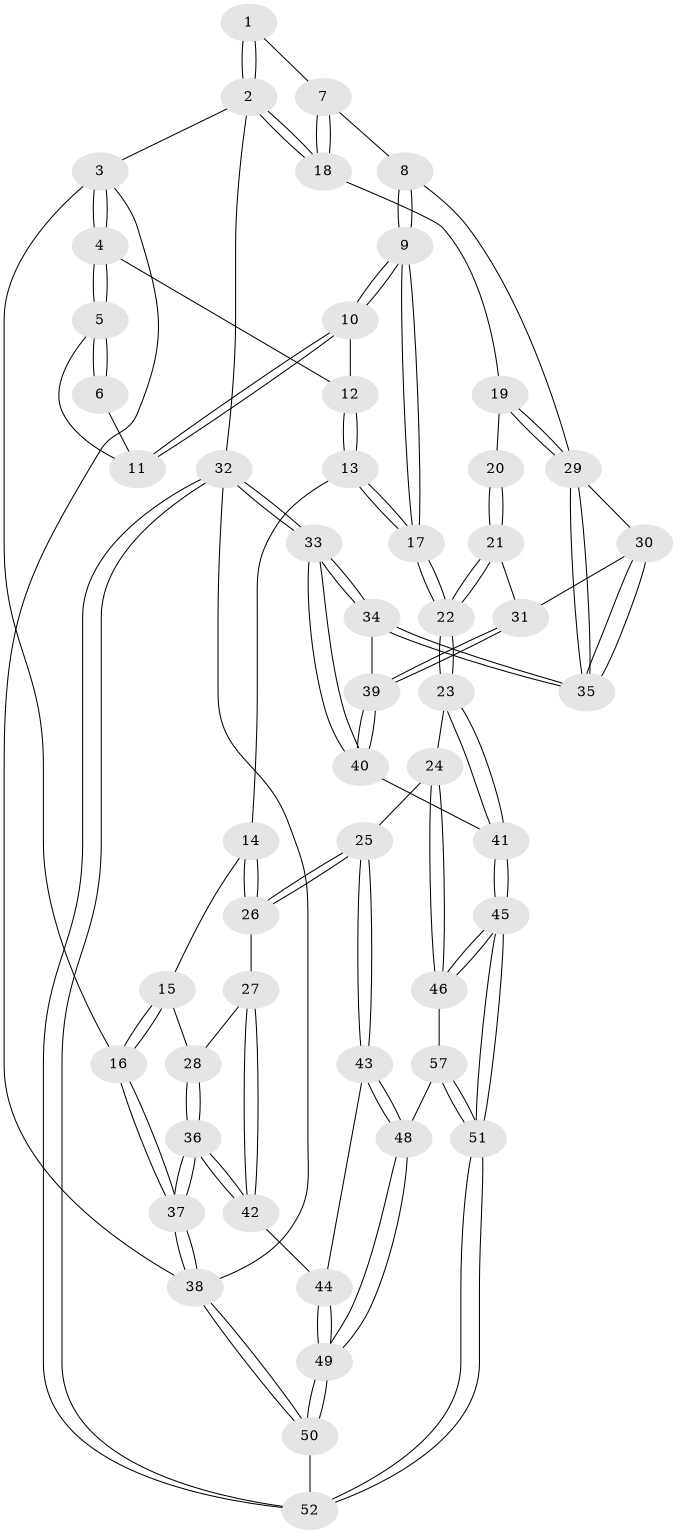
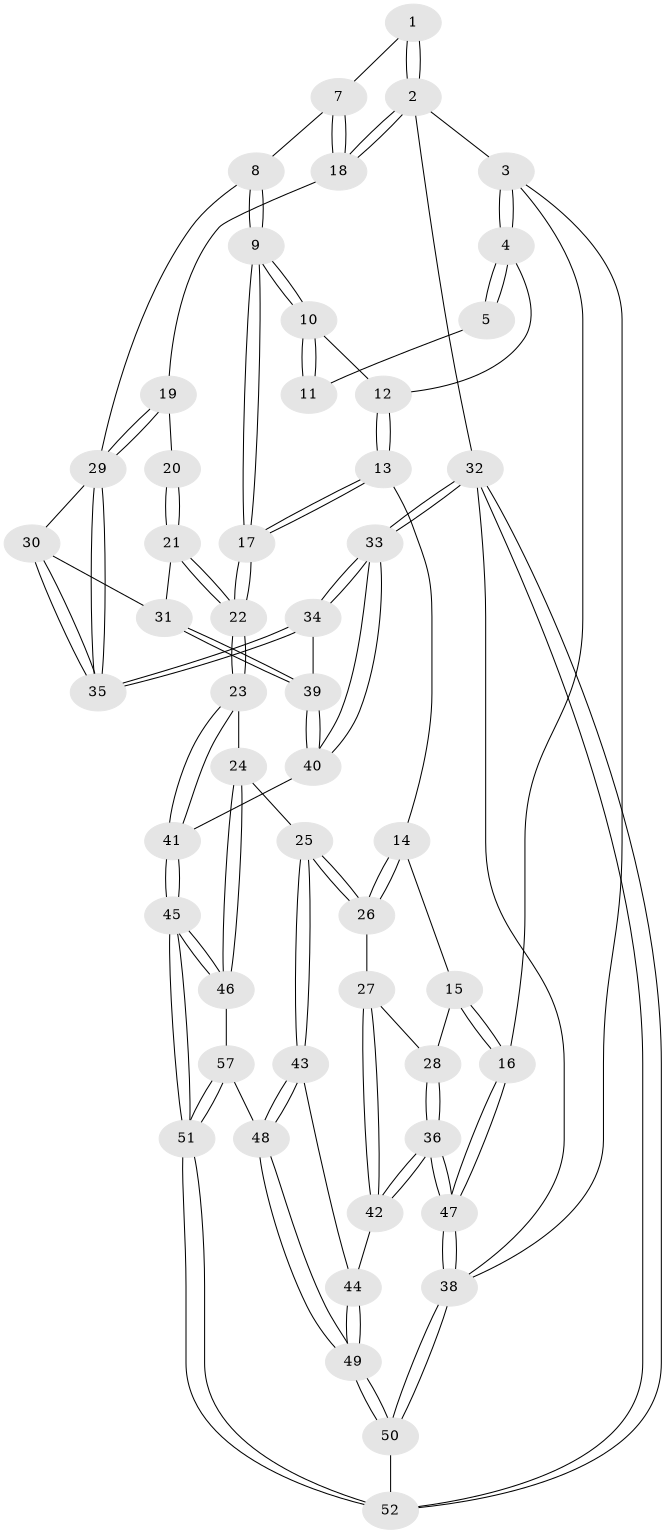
(100, 395) -> none
(177, 1213) -> (450, 1213)
